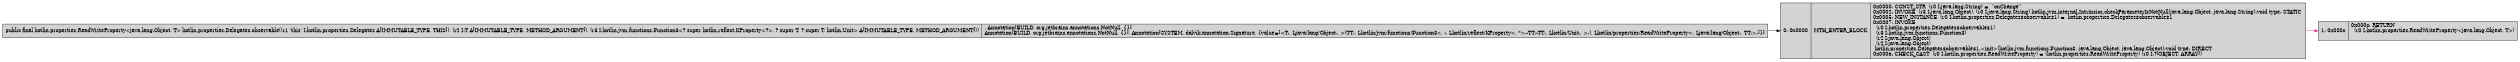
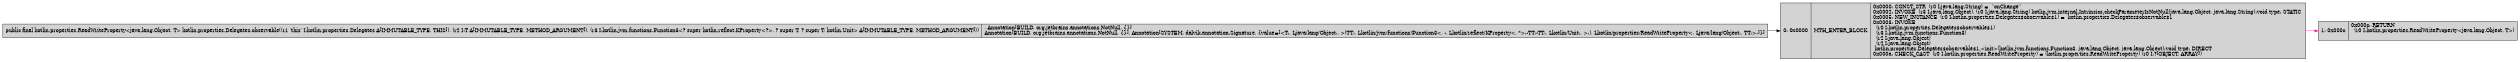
(1896, 23) -> (1896, 23)
